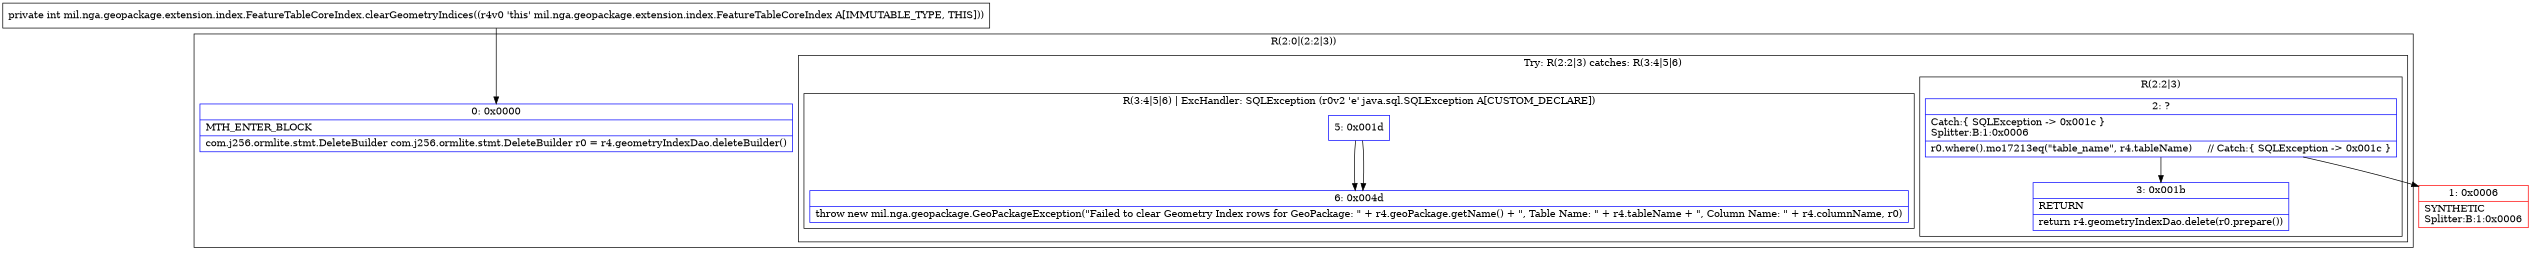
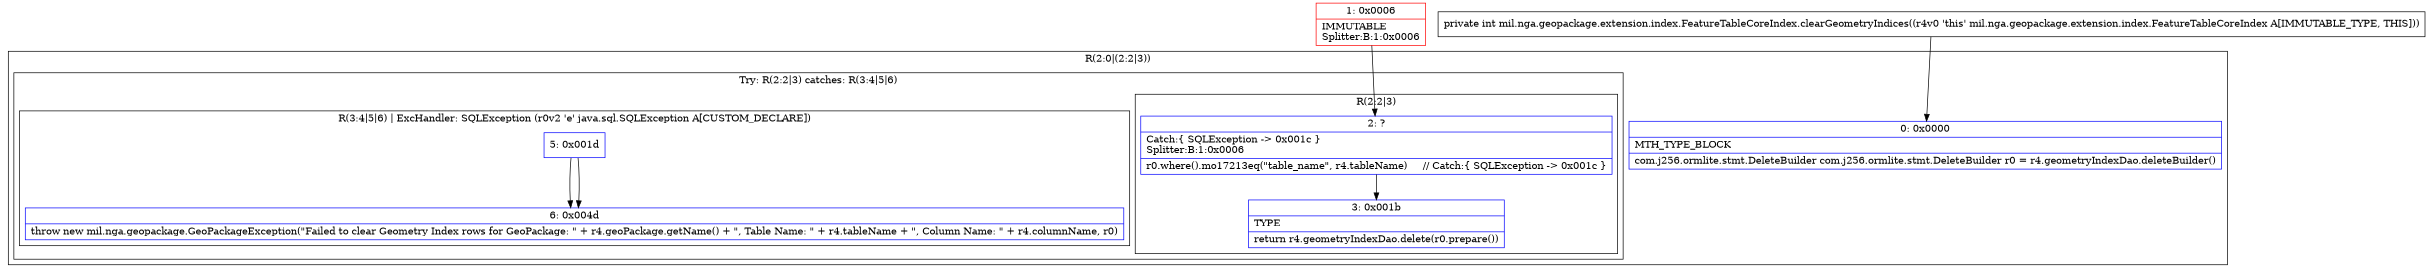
(259, 128) -> (1683, 145)
(2358, 170) -> (1373, 77)
(2061, 206) -> (1268, 224)
(2455, 209) -> (1354, 27)
